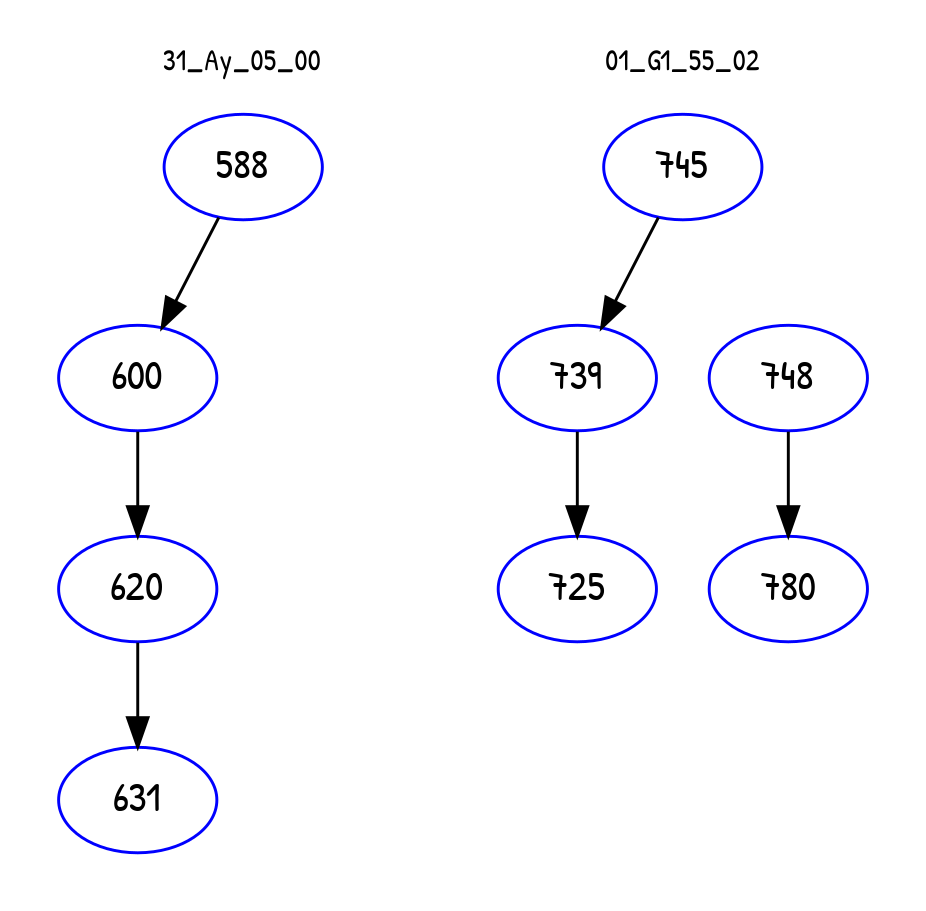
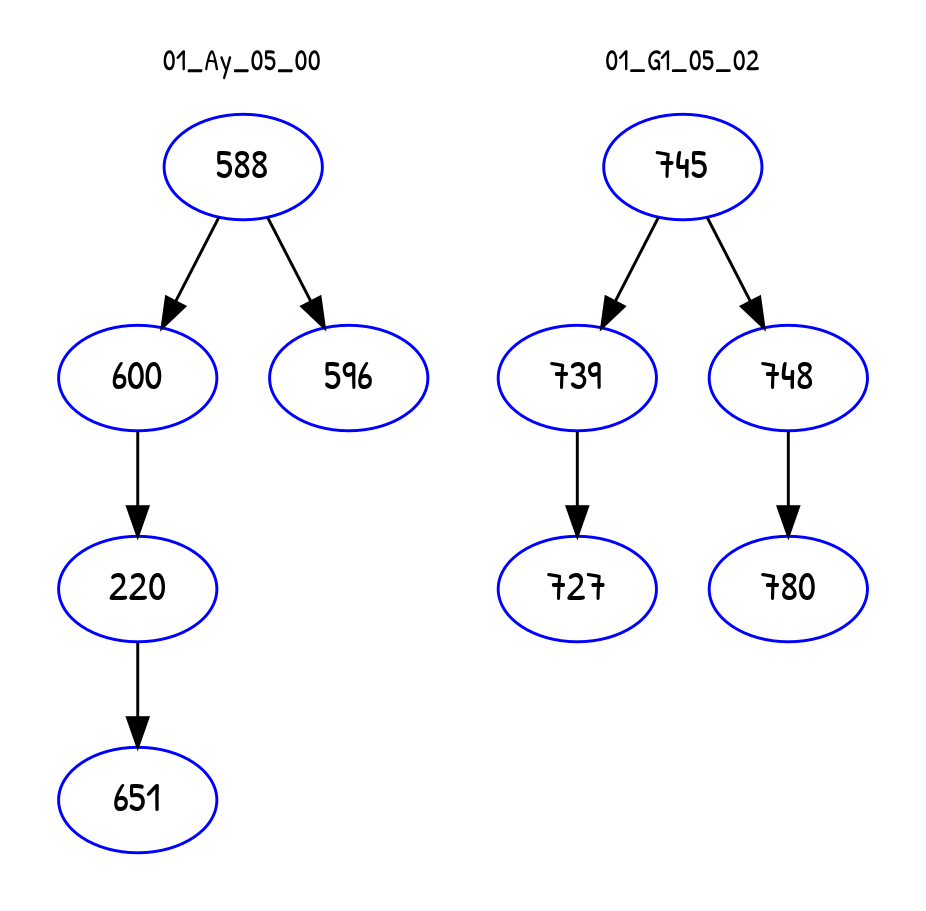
(243, 63) -> (243, 63)
(683, 63) -> (683, 63)
none -> (729, 259)
none -> (349, 378)
(138, 589) -> (138, 589)
(577, 589) -> (577, 589)
(138, 800) -> (138, 800)
